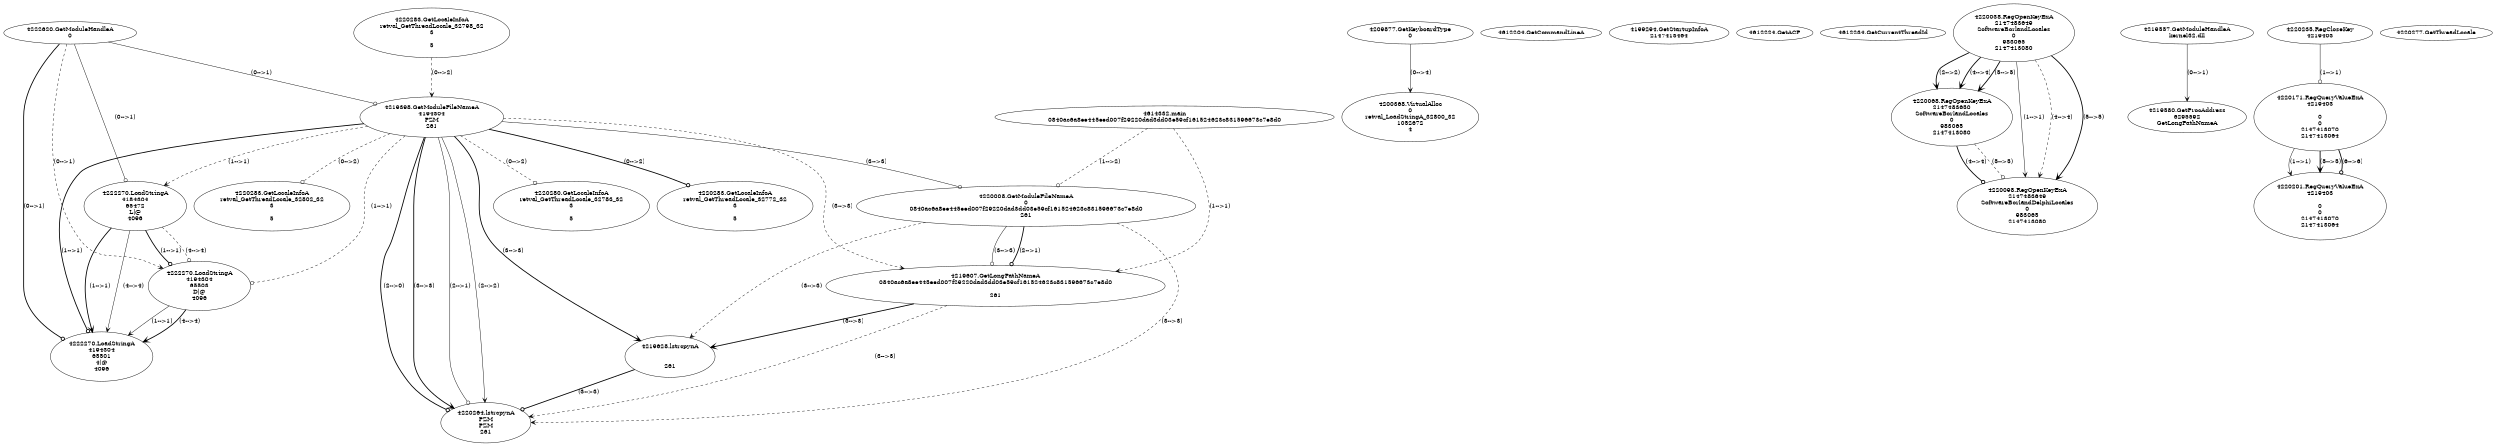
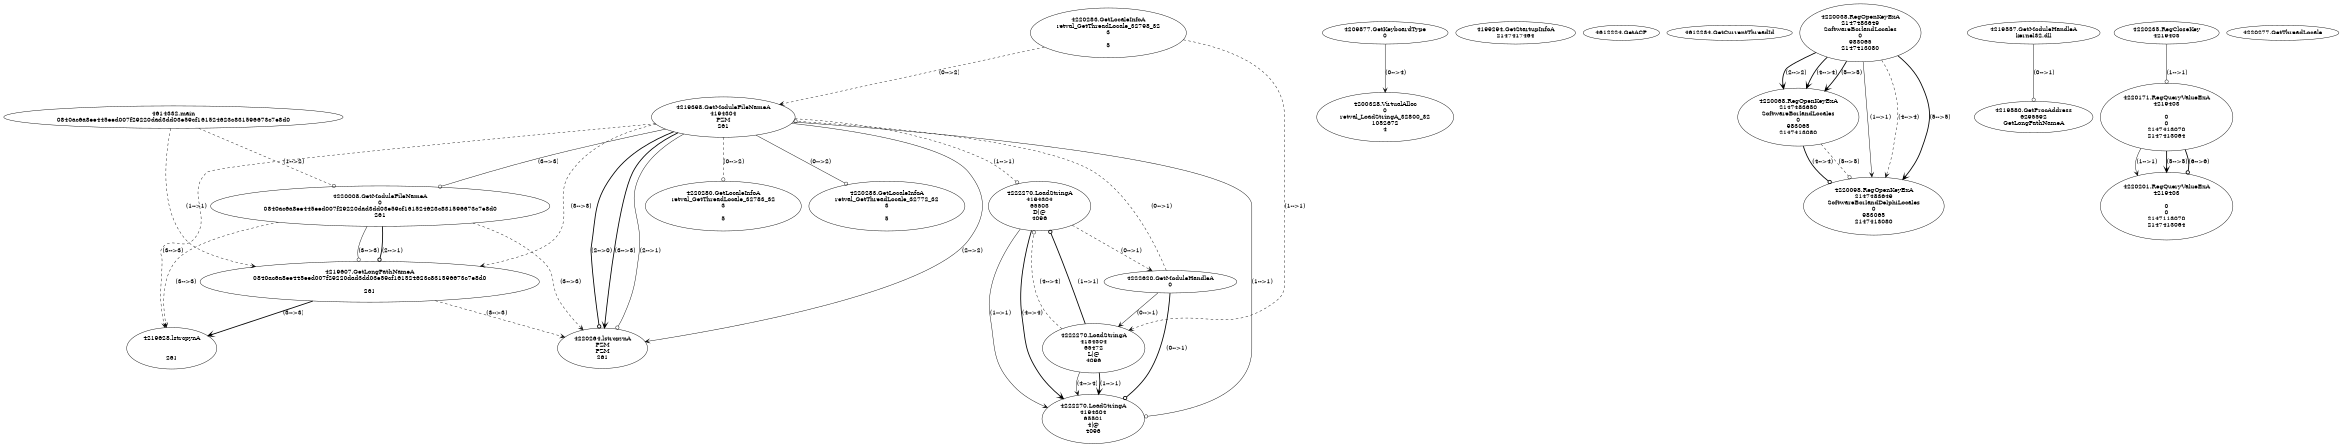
(1541, 33) -> none
(1669, 33) -> (1516, 33)
(2187, 71) -> (2034, 71)
(241, 73) -> (1009, 145)
(100, 111) -> (1140, 308)
(1410, 117) -> (1385, 117)
(266, 148) -> (1285, 216)
(589, 153) -> (800, 159)
(138, 154) -> (1166, 167)
(57, 187) -> (1110, 247)
(272, 206) -> none
(2320, 206) -> (2167, 206)
(513, 263) -> (340, 154)
(579, 389) -> none
